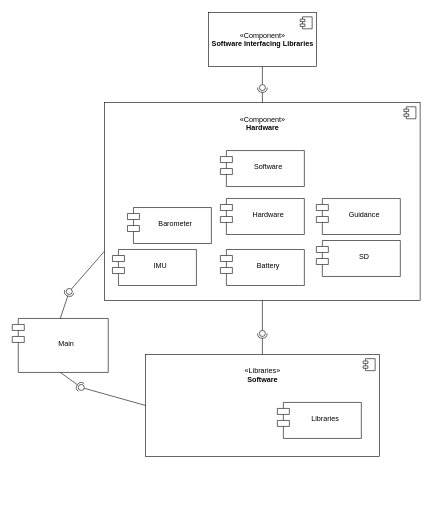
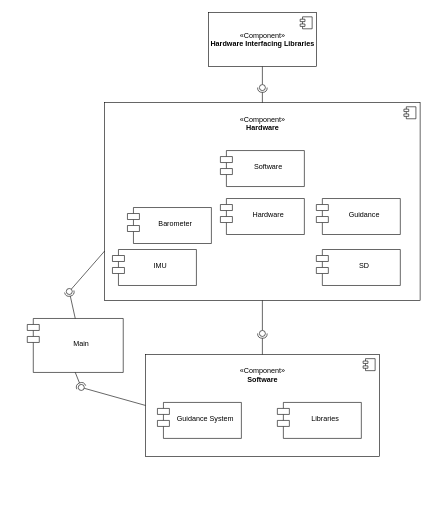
(263, 39) -> (263, 39)
(359, 258) -> (359, 267)
(263, 267) -> none
(60, 345) -> (75, 345)
(263, 405) -> (263, 405)
none -> (200, 420)
